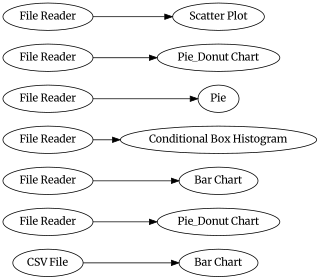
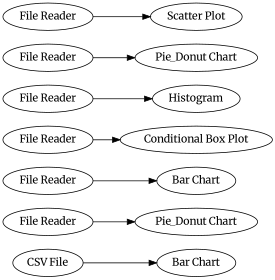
(219, 99) -> (196, 99)
(219, 140) -> (196, 140)
